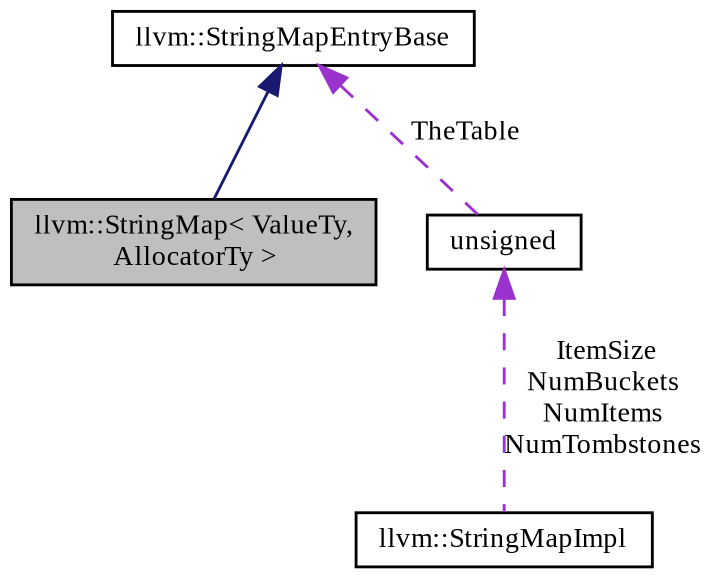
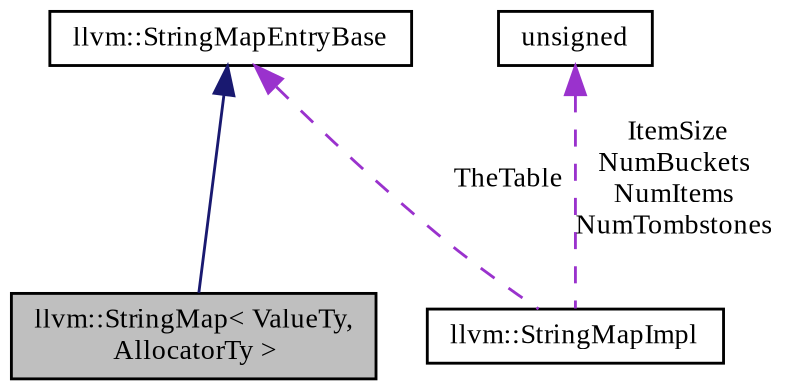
(409, 150) -> (402, 204)
